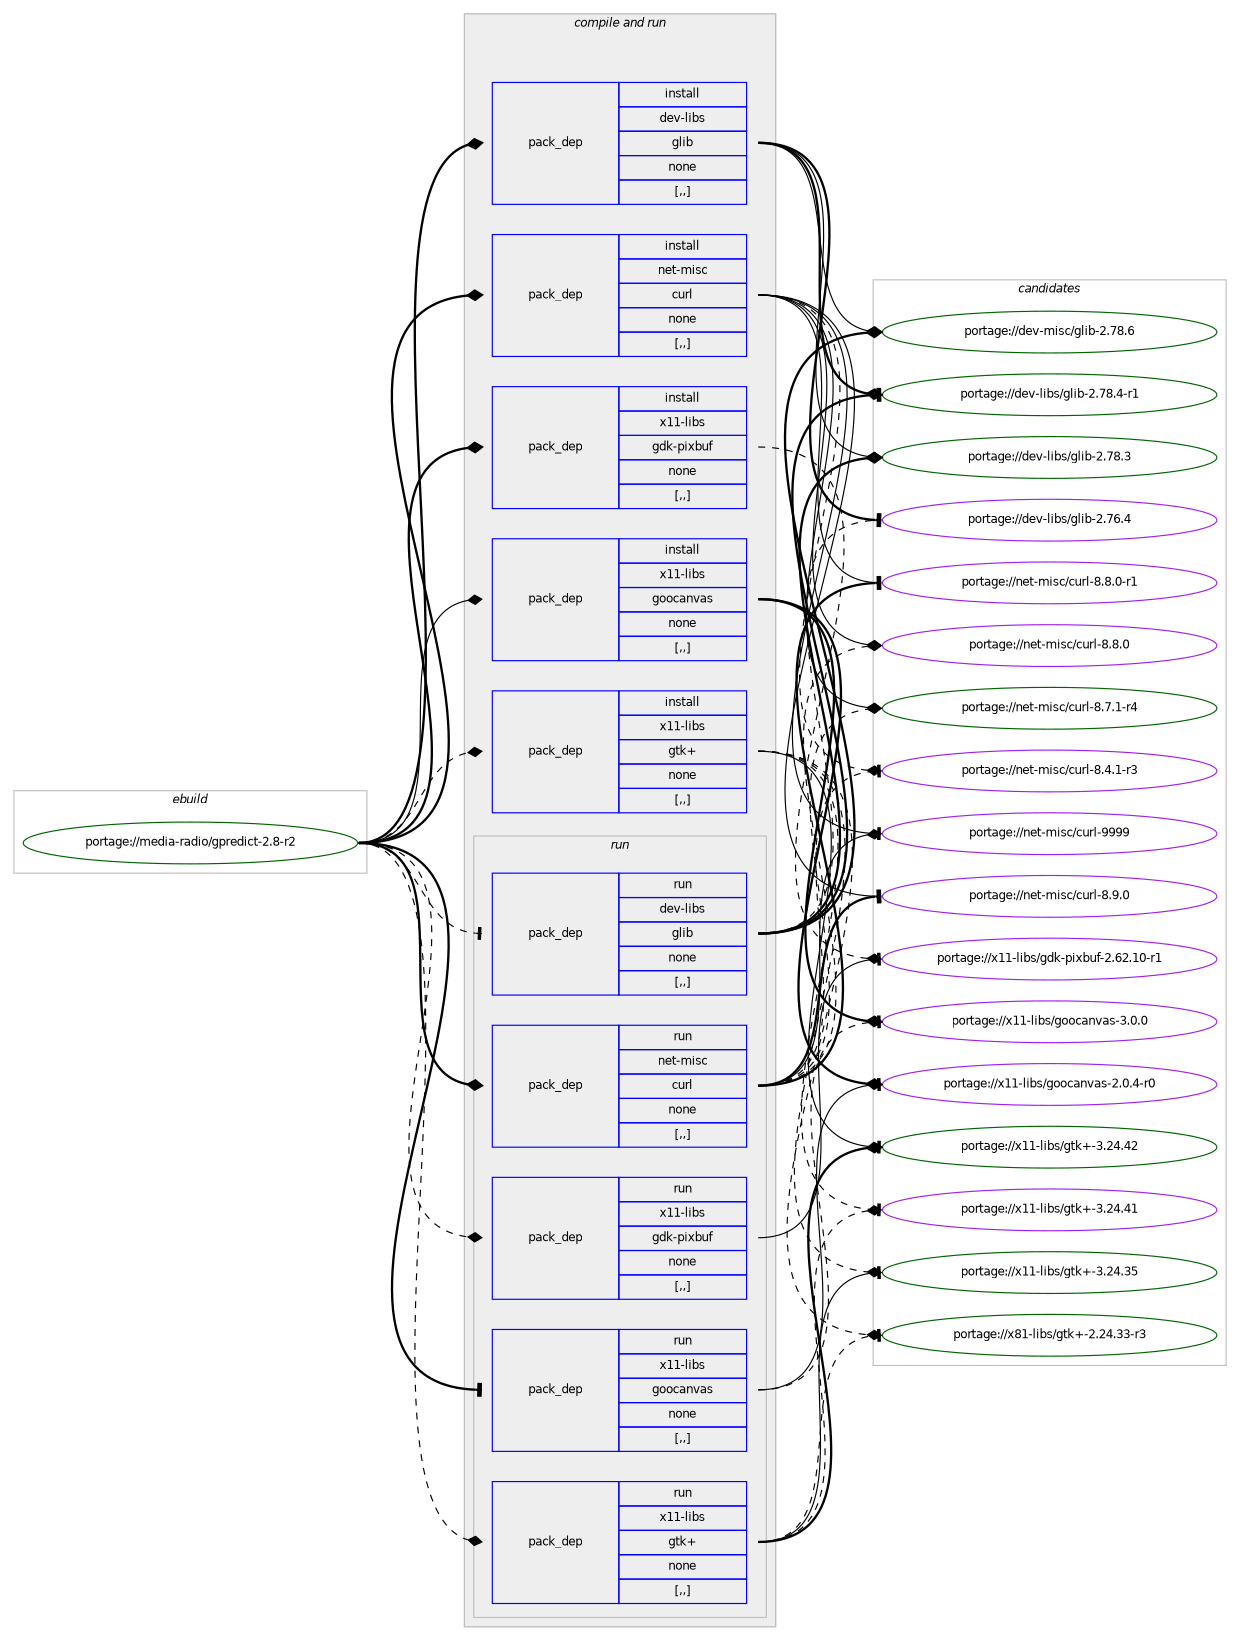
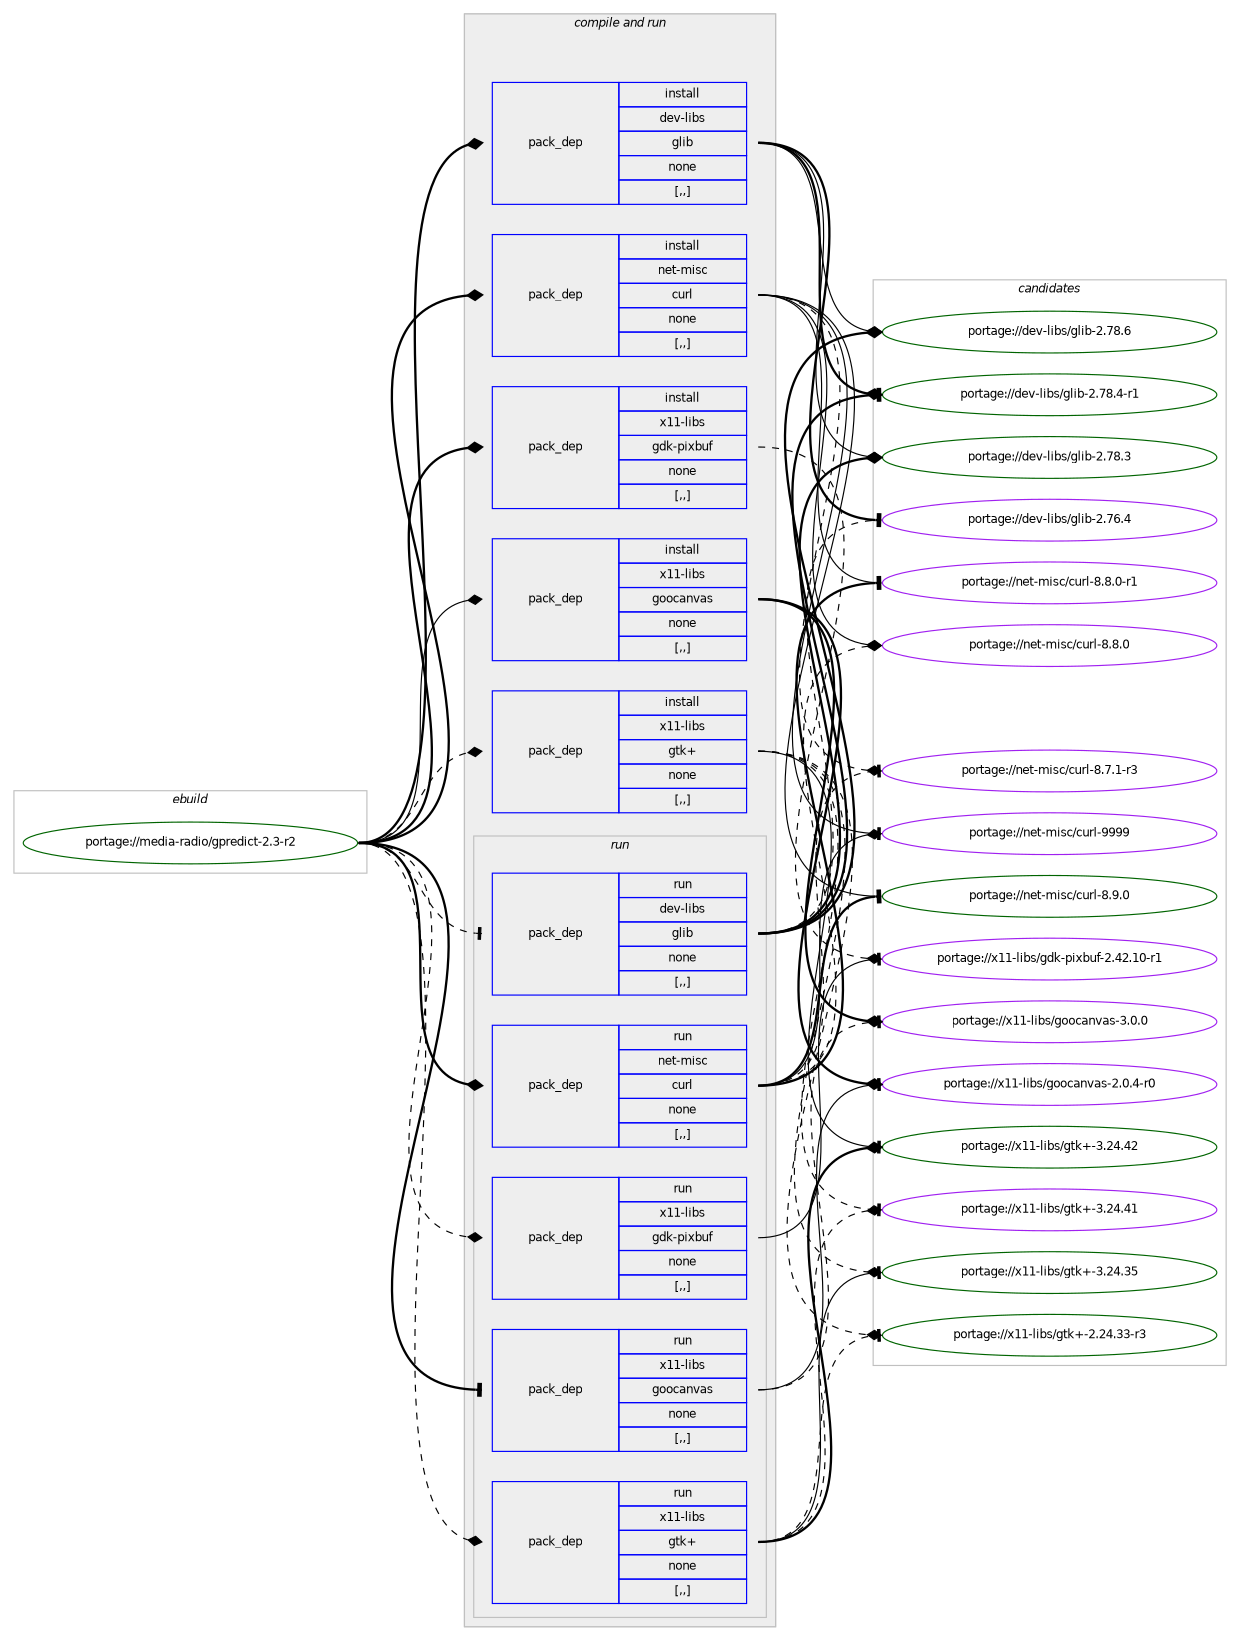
(1050, 332) -> (1050, 332)
(1050, 708) -> none
(1050, 771) -> (1050, 771)
(190, 843) -> (190, 843)
(1050, 896) -> (1050, 896)
(1050, 959) -> (1050, 959)
(1050, 1335) -> (1050, 1335)
